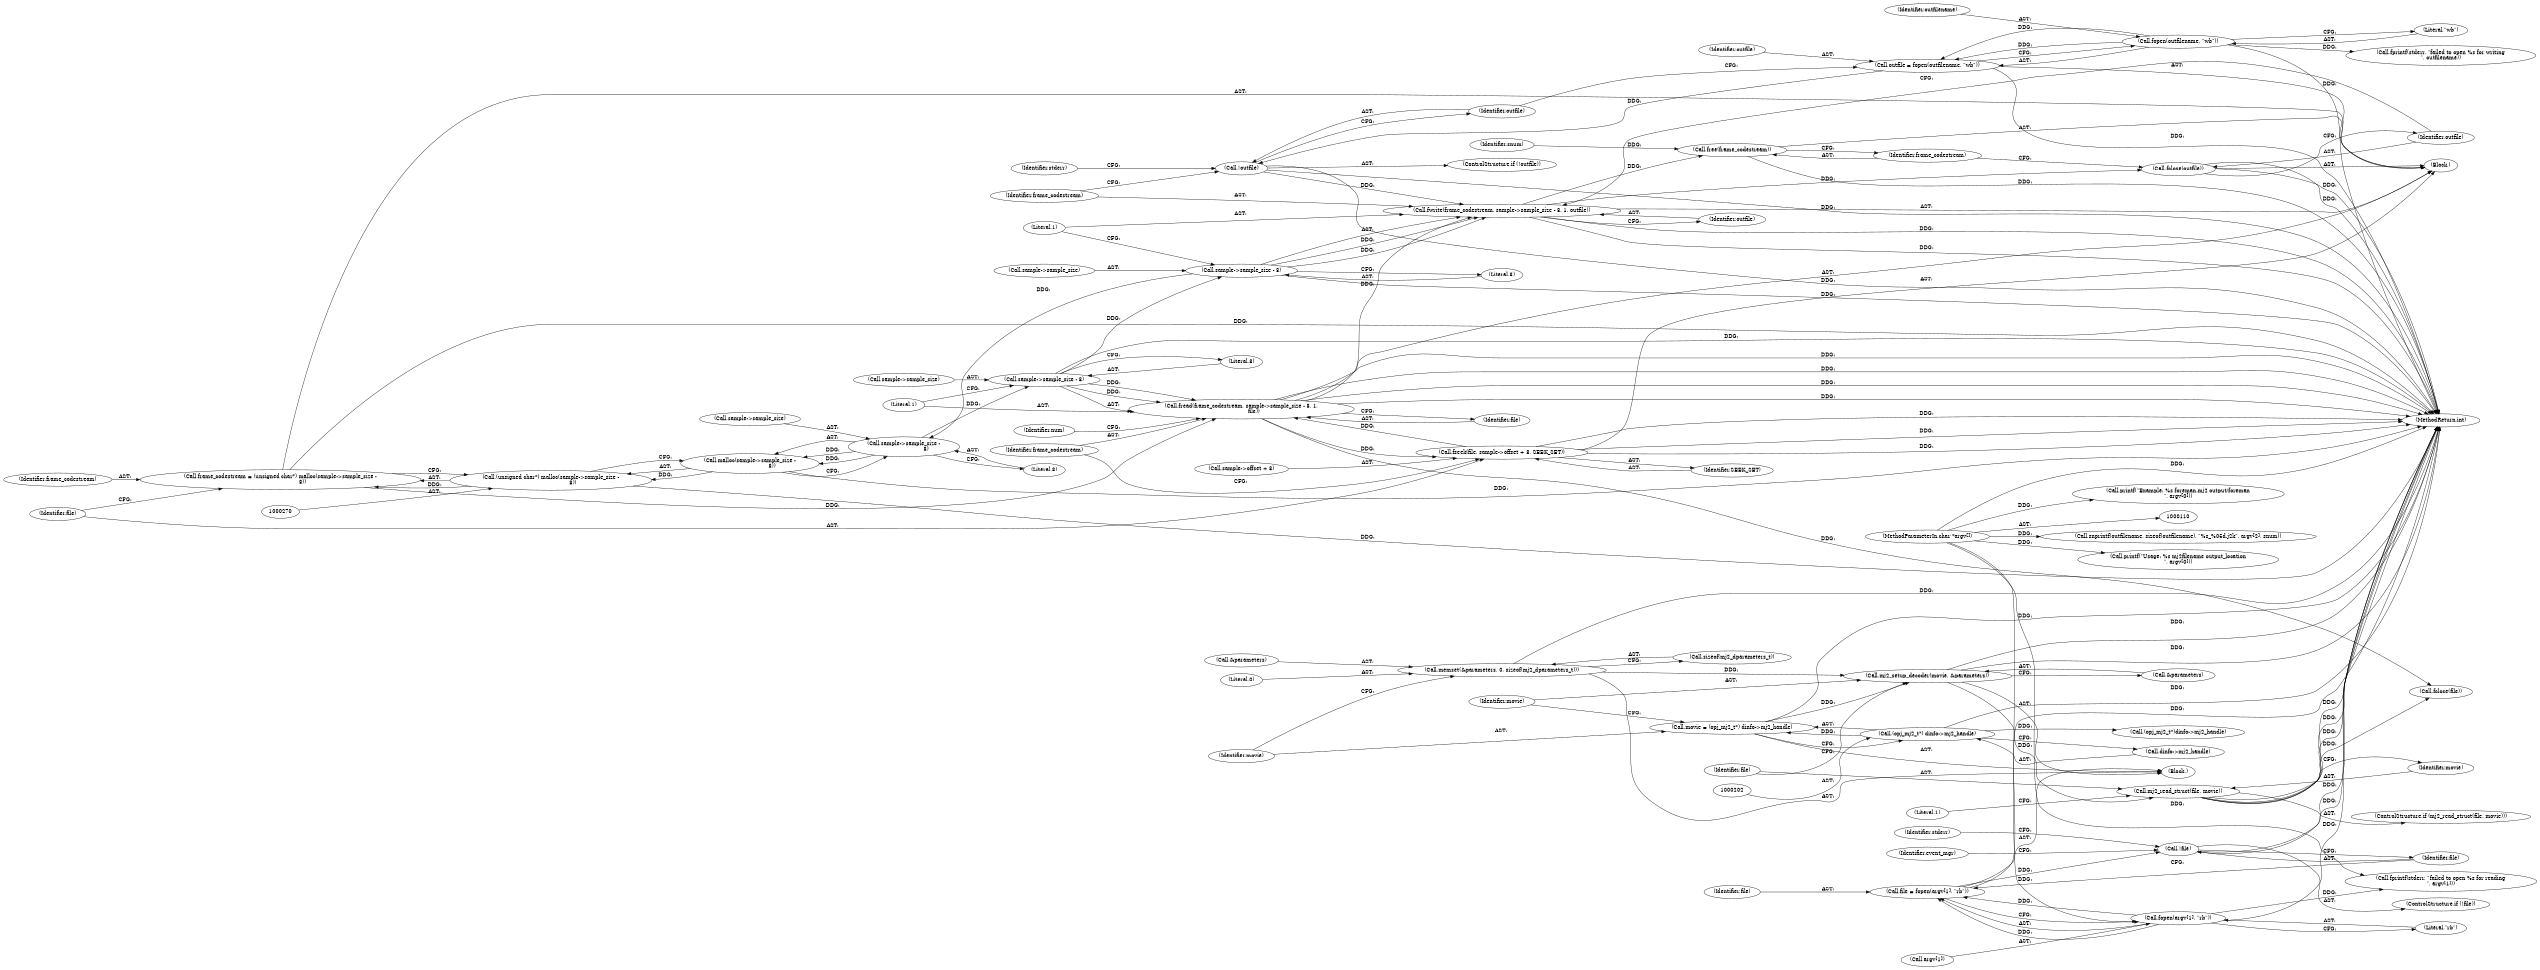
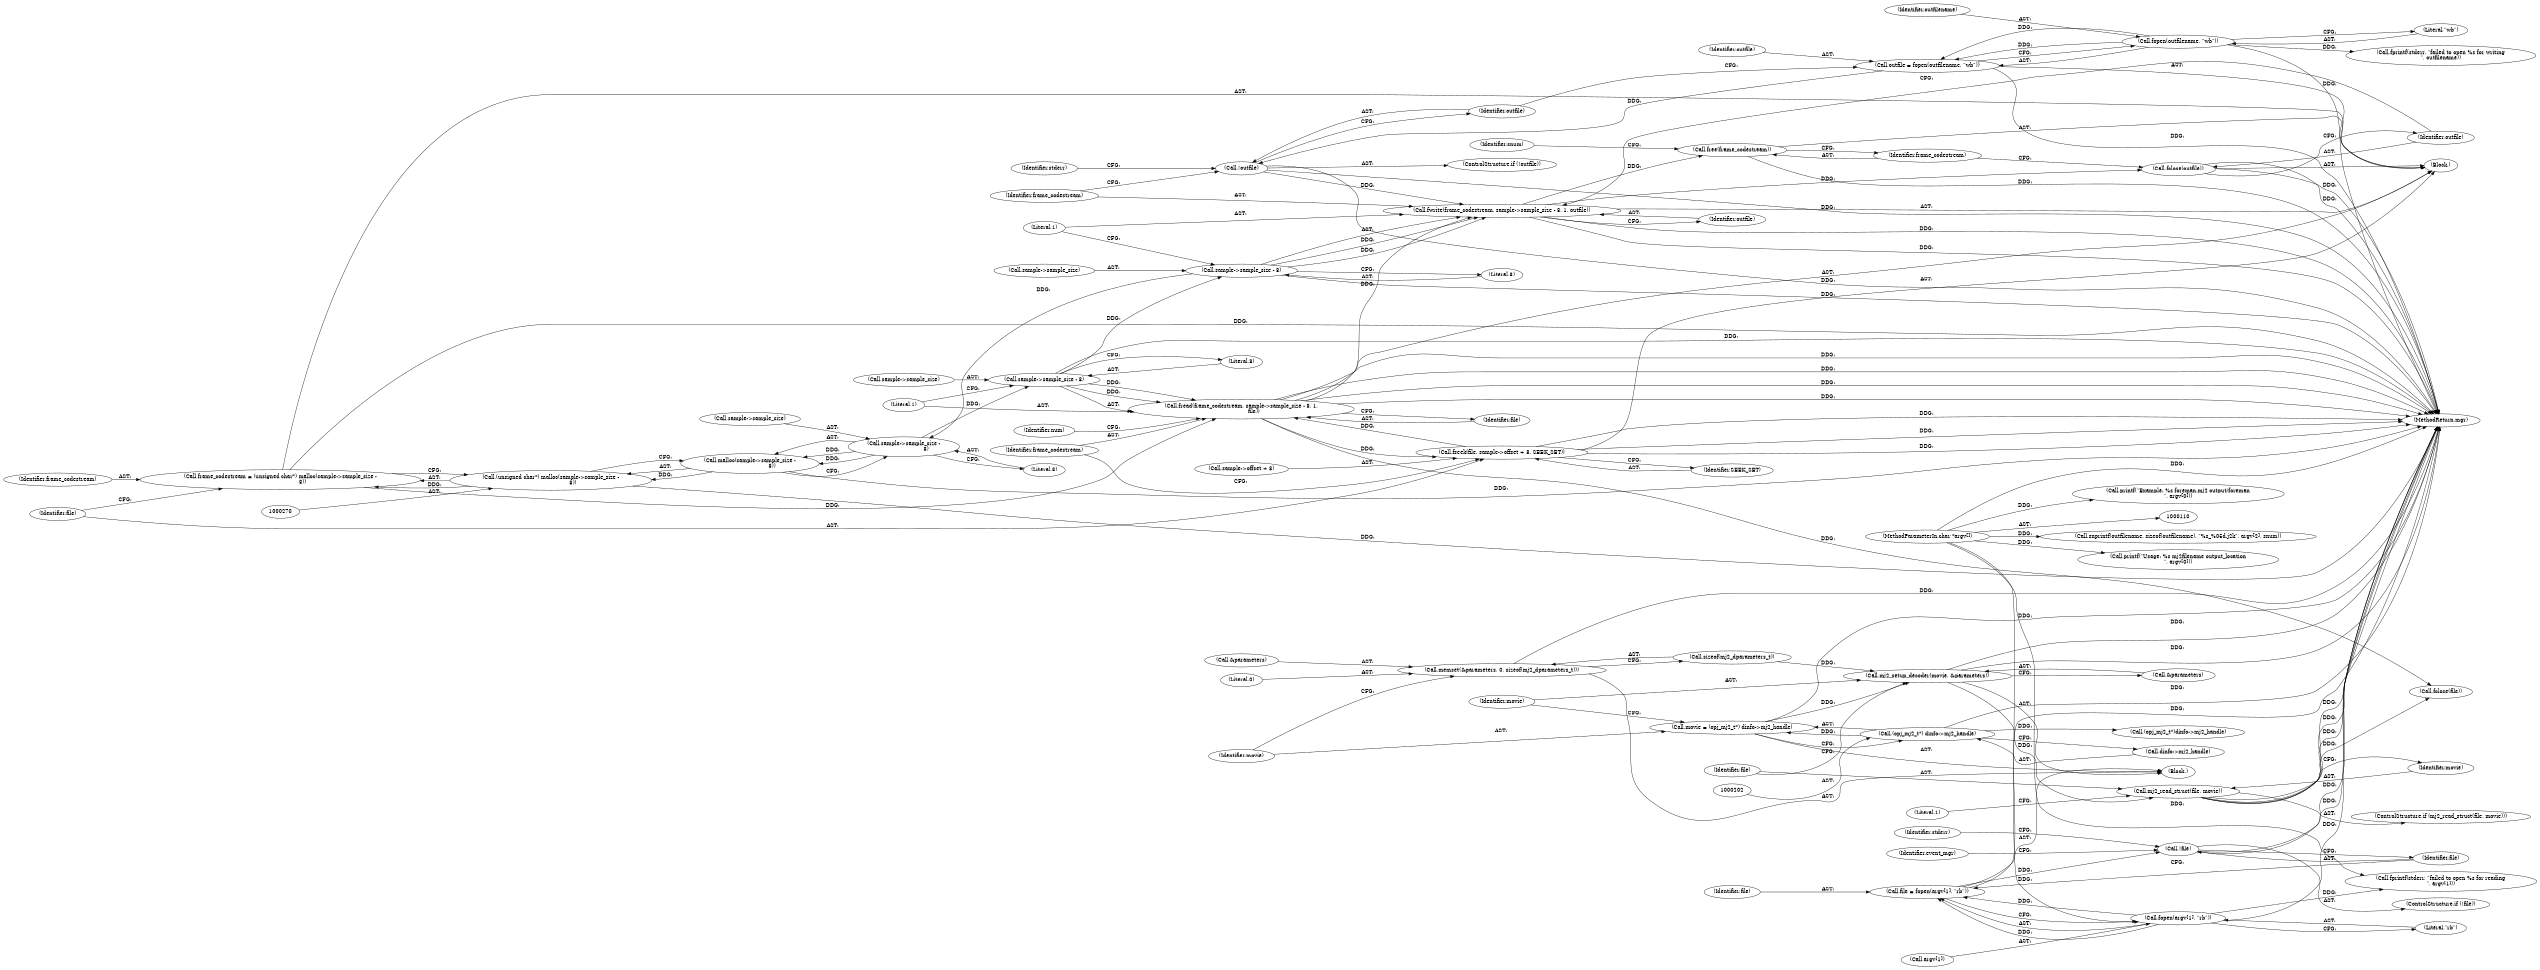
(1635, 145) -> (1635, 145)
(2441, 420) -> (2441, 420)
(1635, 460) -> (1635, 460)
(1721, 674) -> (1824, 666)
